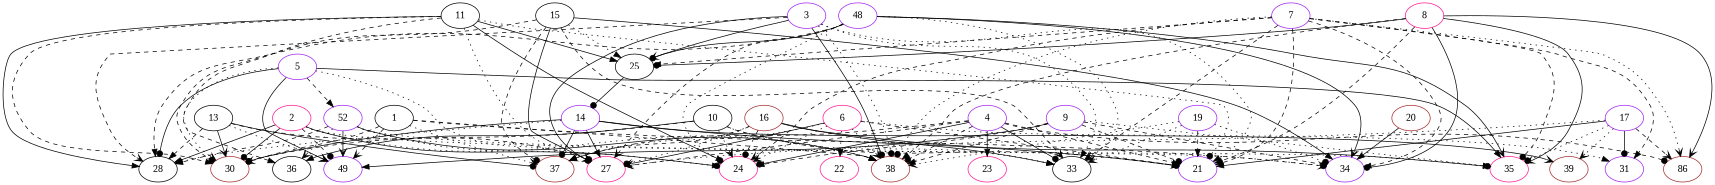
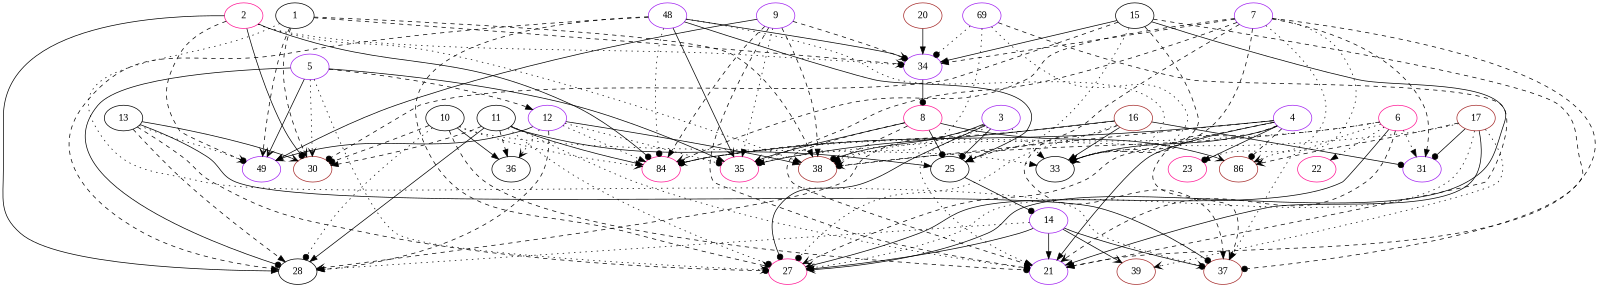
(1050, 54) -> (1321, 126)
(1203, 77) -> (1217, 121)
(343, 118) -> (547, 118)
(1198, 118) -> (982, 16)
(1624, 118) -> (1476, 118)
(1453, 121) -> (923, 90)
(405, 133) -> none
(864, 141) -> (1112, 145)
none -> (1275, 143)
(1097, 145) -> (1149, 157)
(738, 169) -> (661, 169)
none -> (367, 182)
